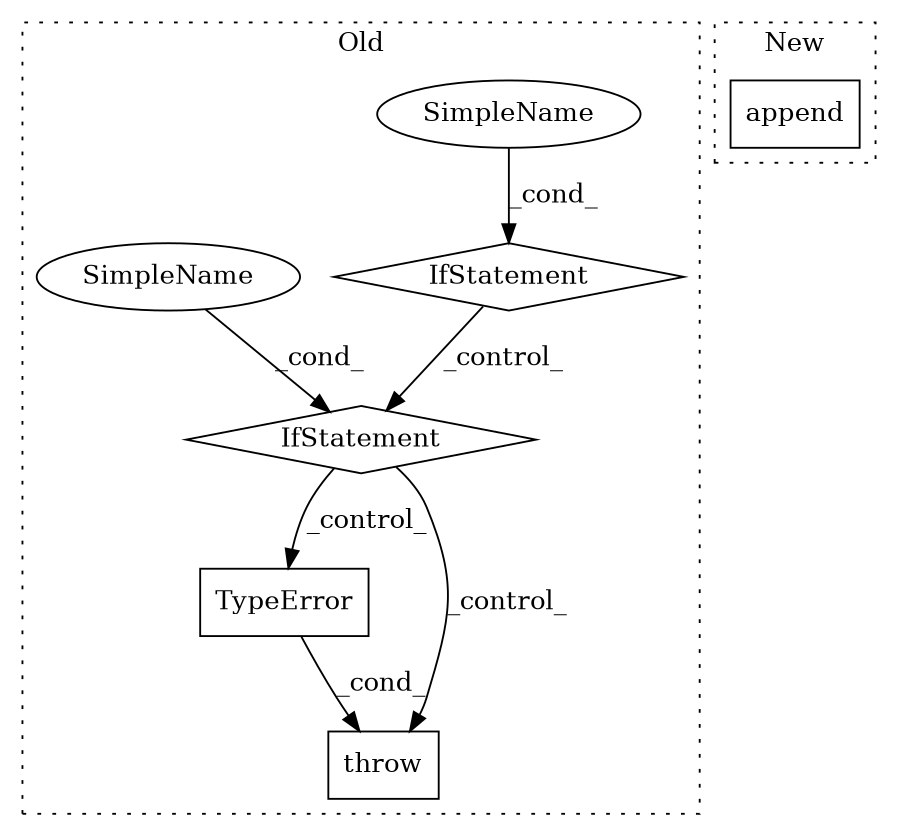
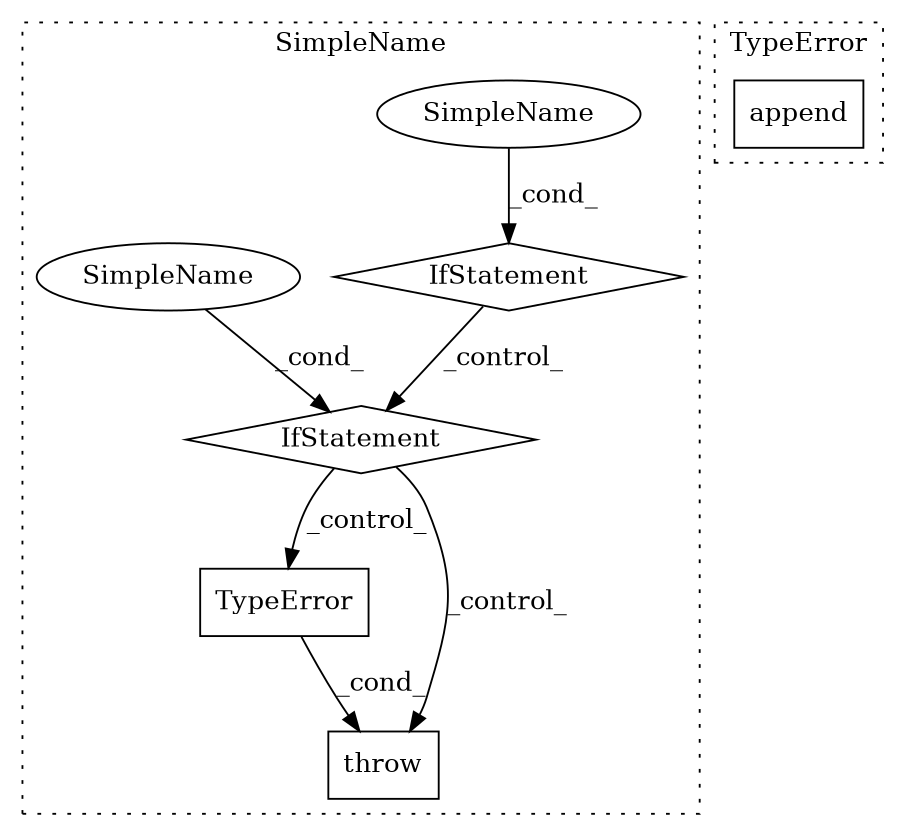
(361, 44) -> (361, 44)
(795, 44) -> (799, 44)
